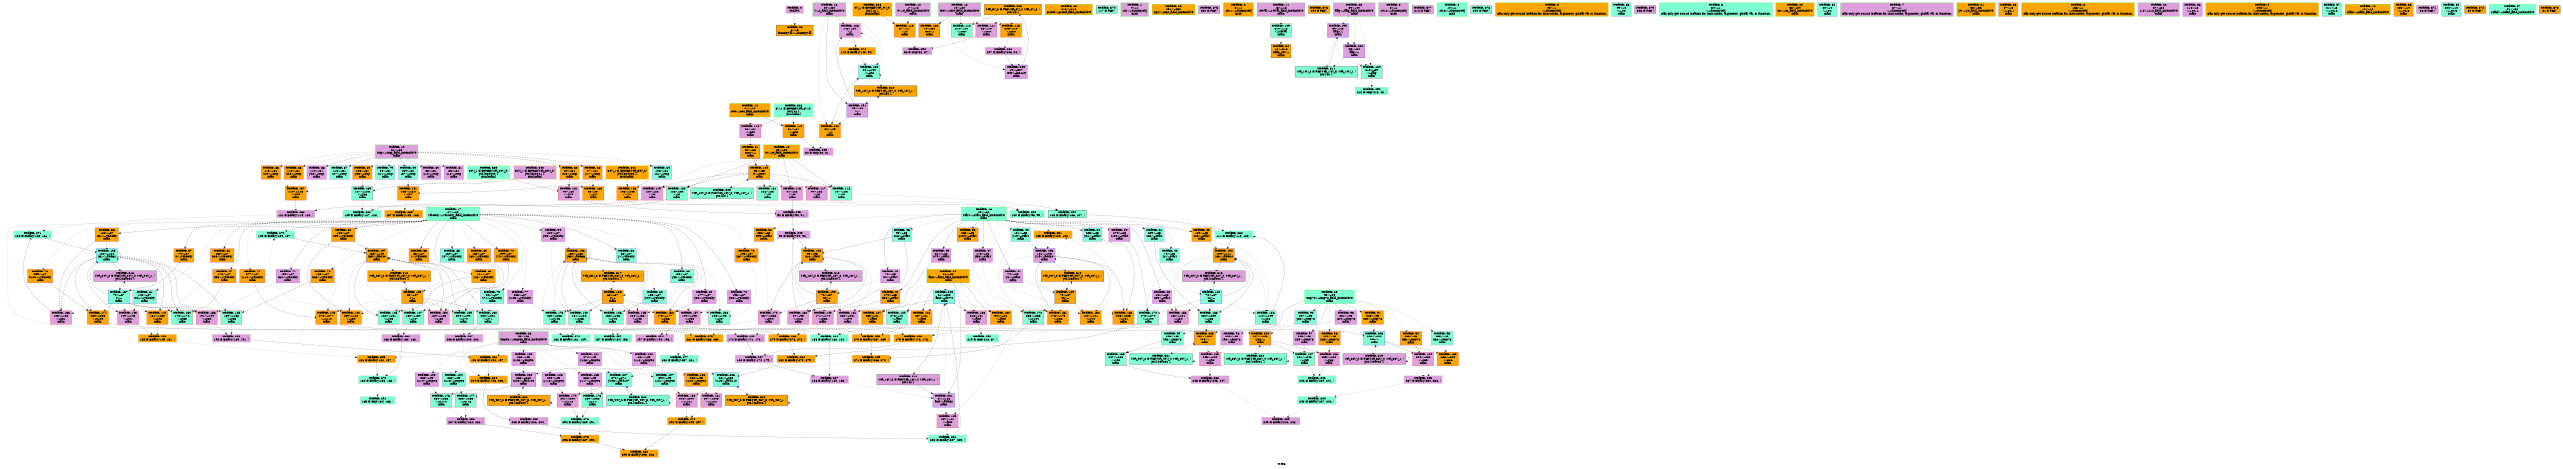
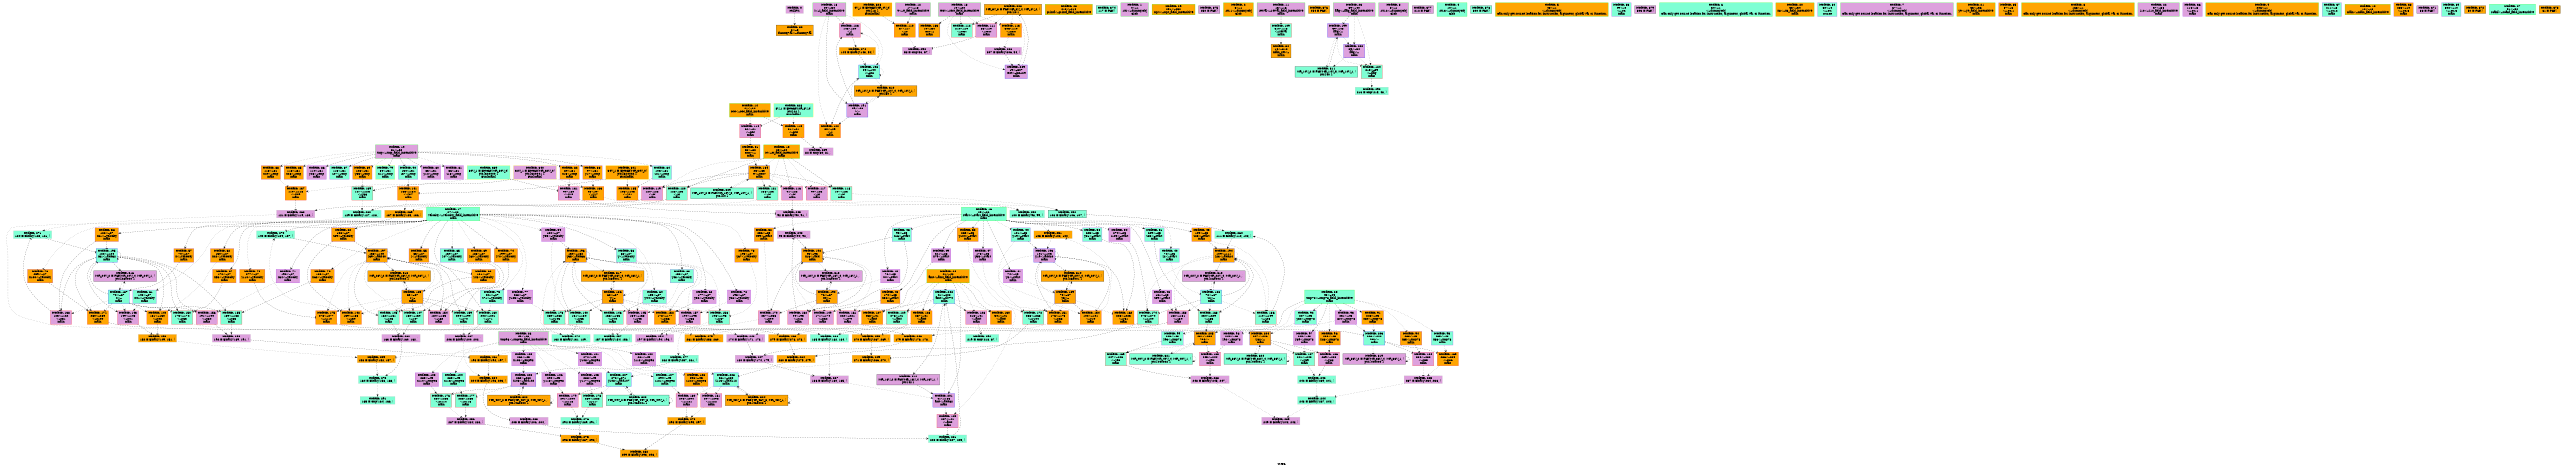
(1827, 14) -> (1827, 14)
(385, 172) -> (385, 172)
(1376, 350) -> (1359, 327)
